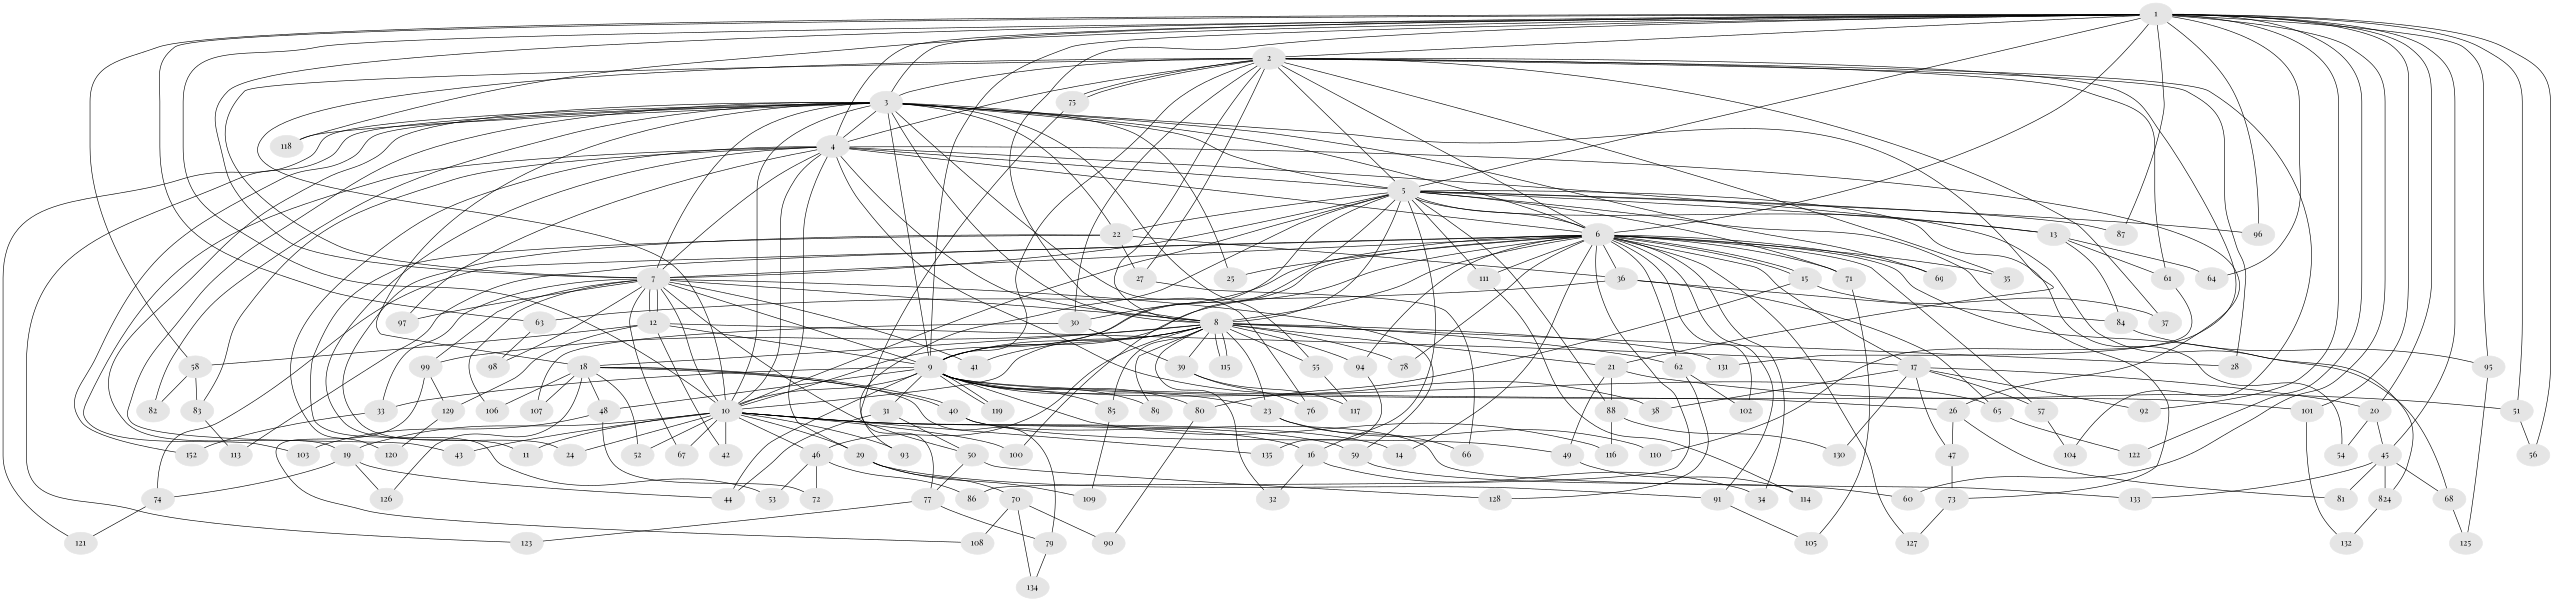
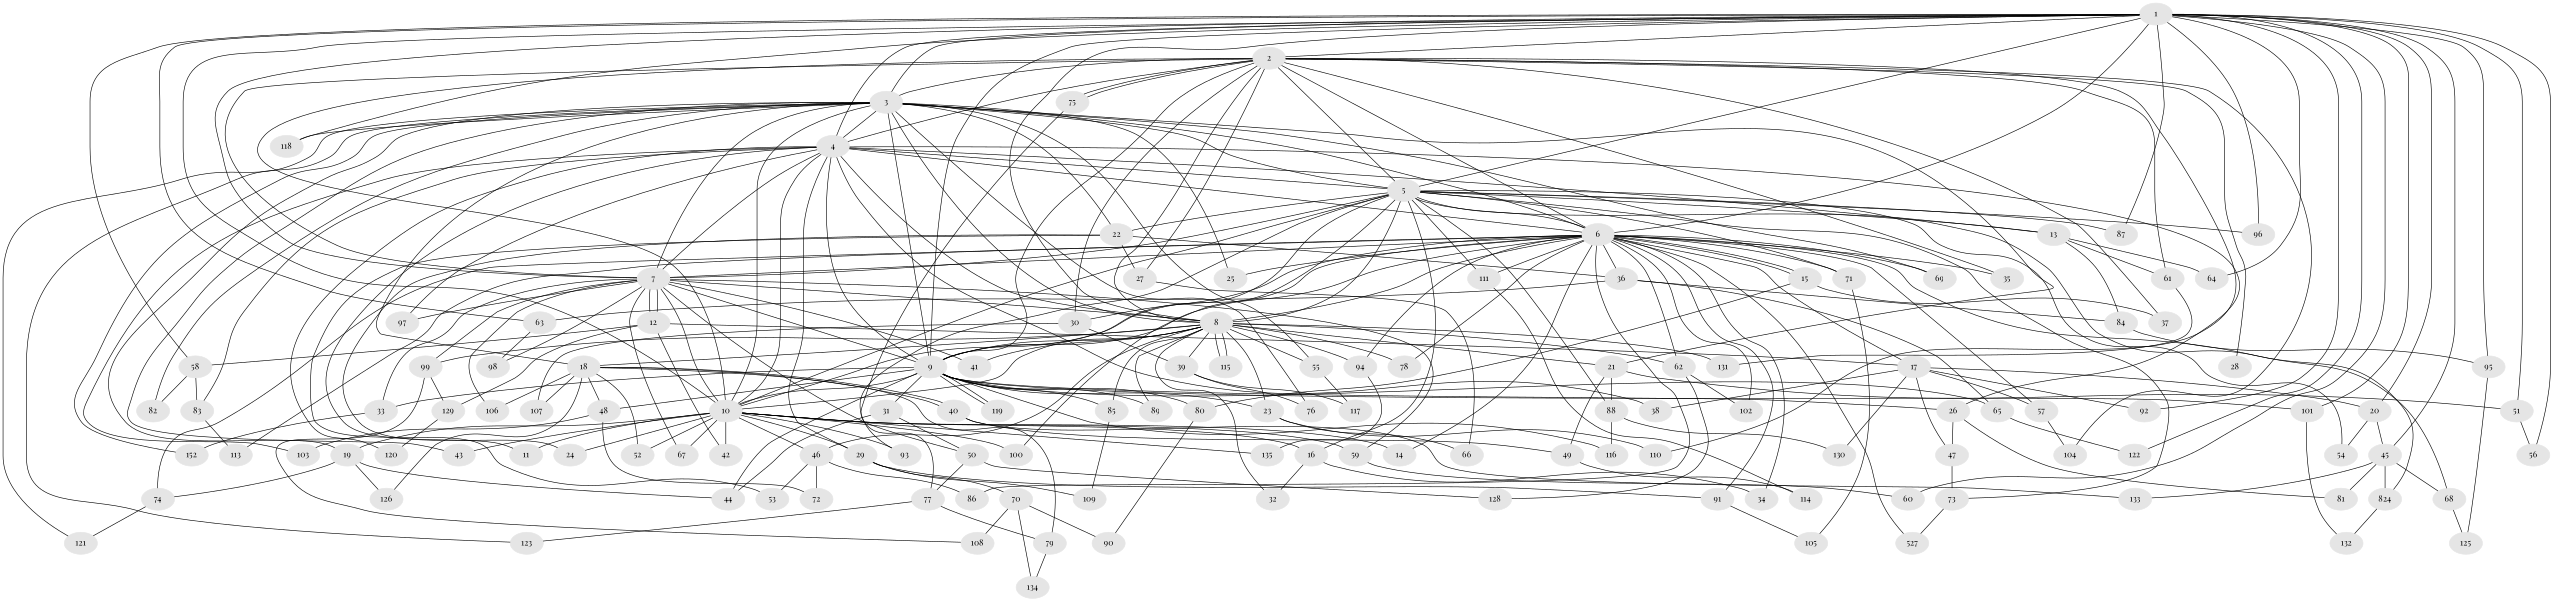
(1677, 343) -> none
(792, 345) -> (836, 276)
(1912, 543) -> (1912, 543)
